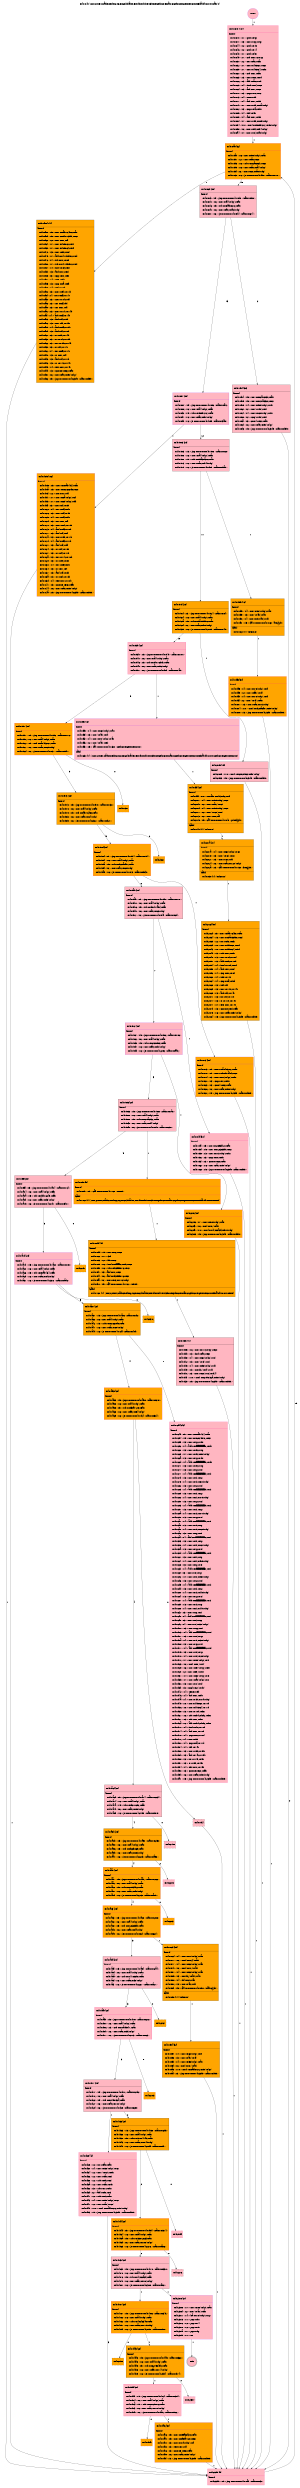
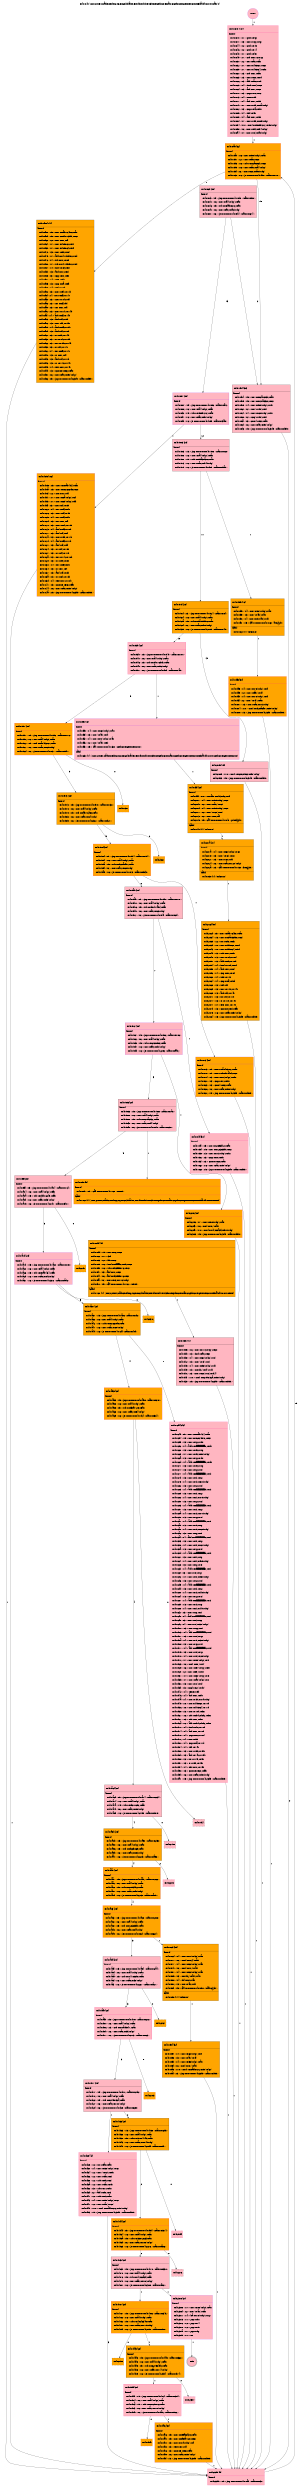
(240, 182) -> (260, 281)
(206, 658) -> (206, 658)
(153, 1221) -> none
(169, 1921) -> none
(222, 2145) -> (227, 2125)
